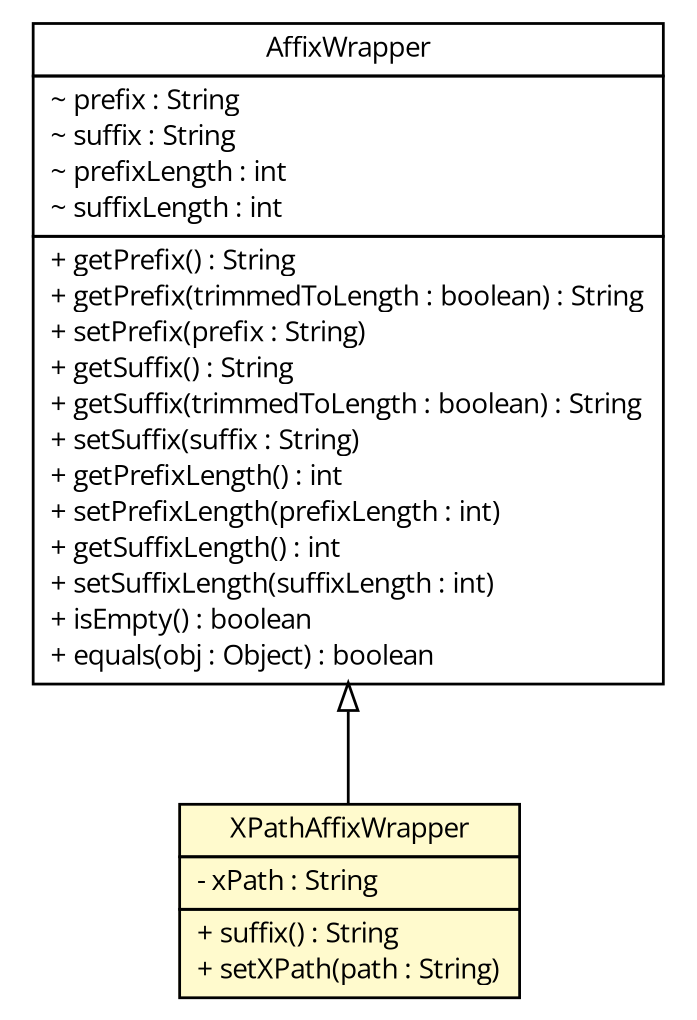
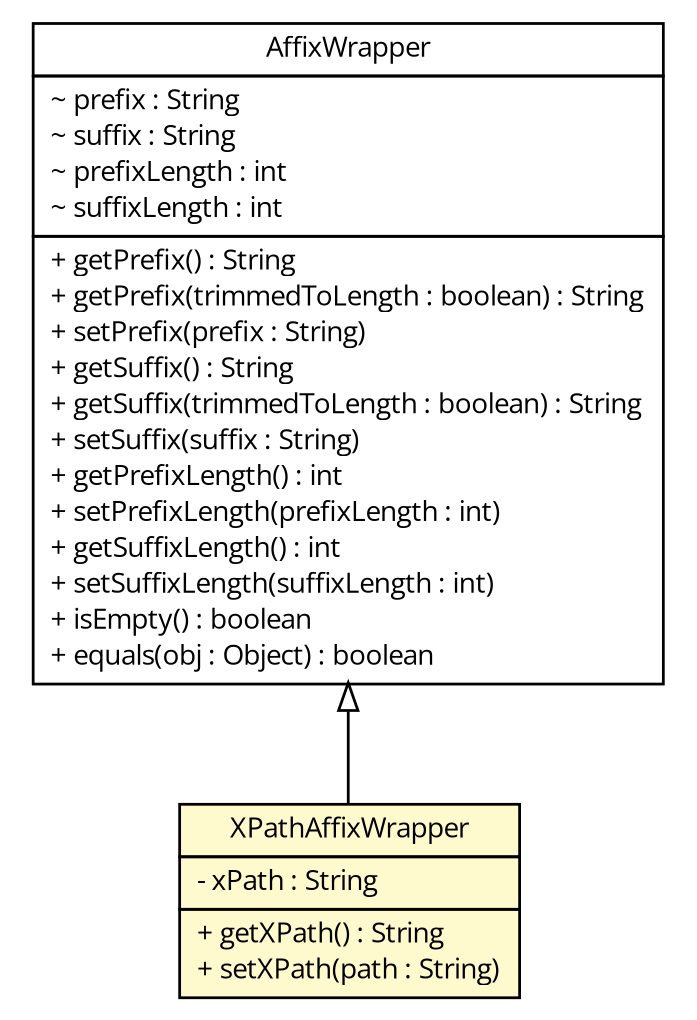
(298, 934) -> (321, 934)
